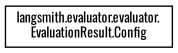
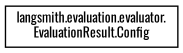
(89, 27) -> (92, 27)
